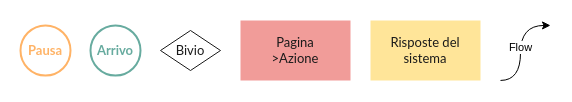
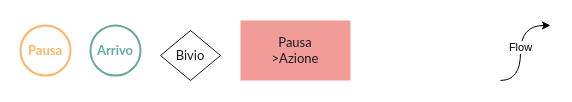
(191, 51) -> (191, 56)
(296, 51) -> (296, 51)
(426, 51) -> none
